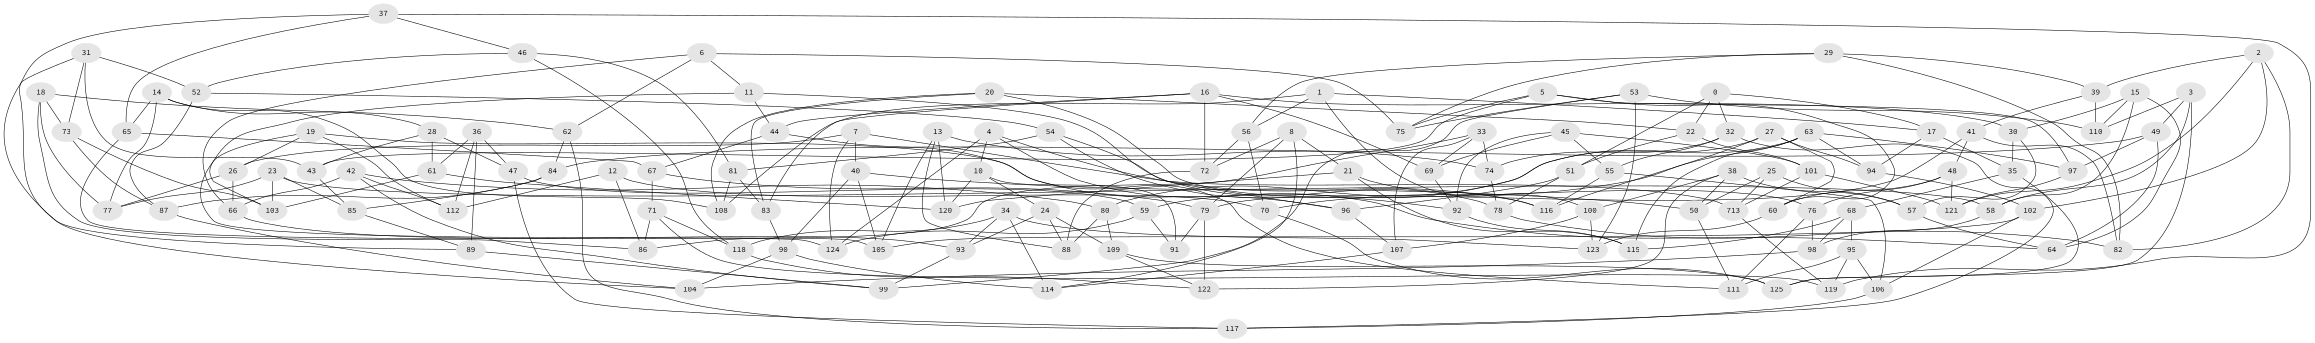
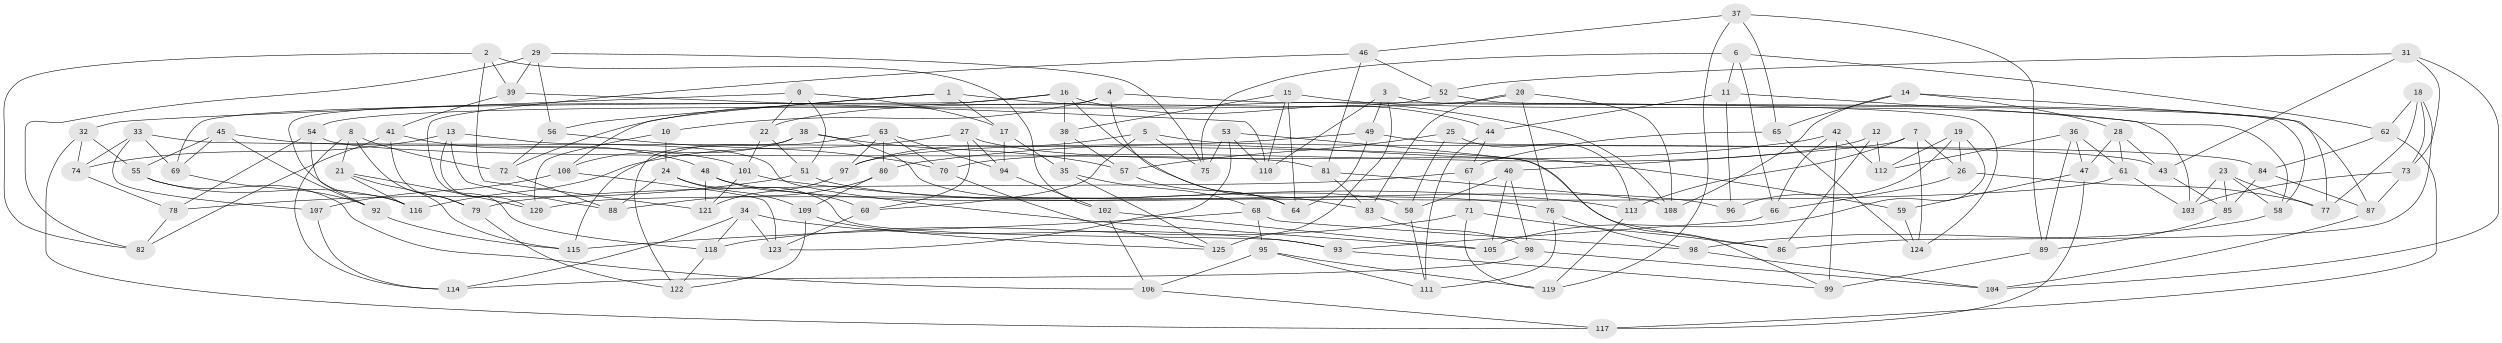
(1733, 211) -> (1631, 211)
(1371, 230) -> none
(1175, 250) -> none
